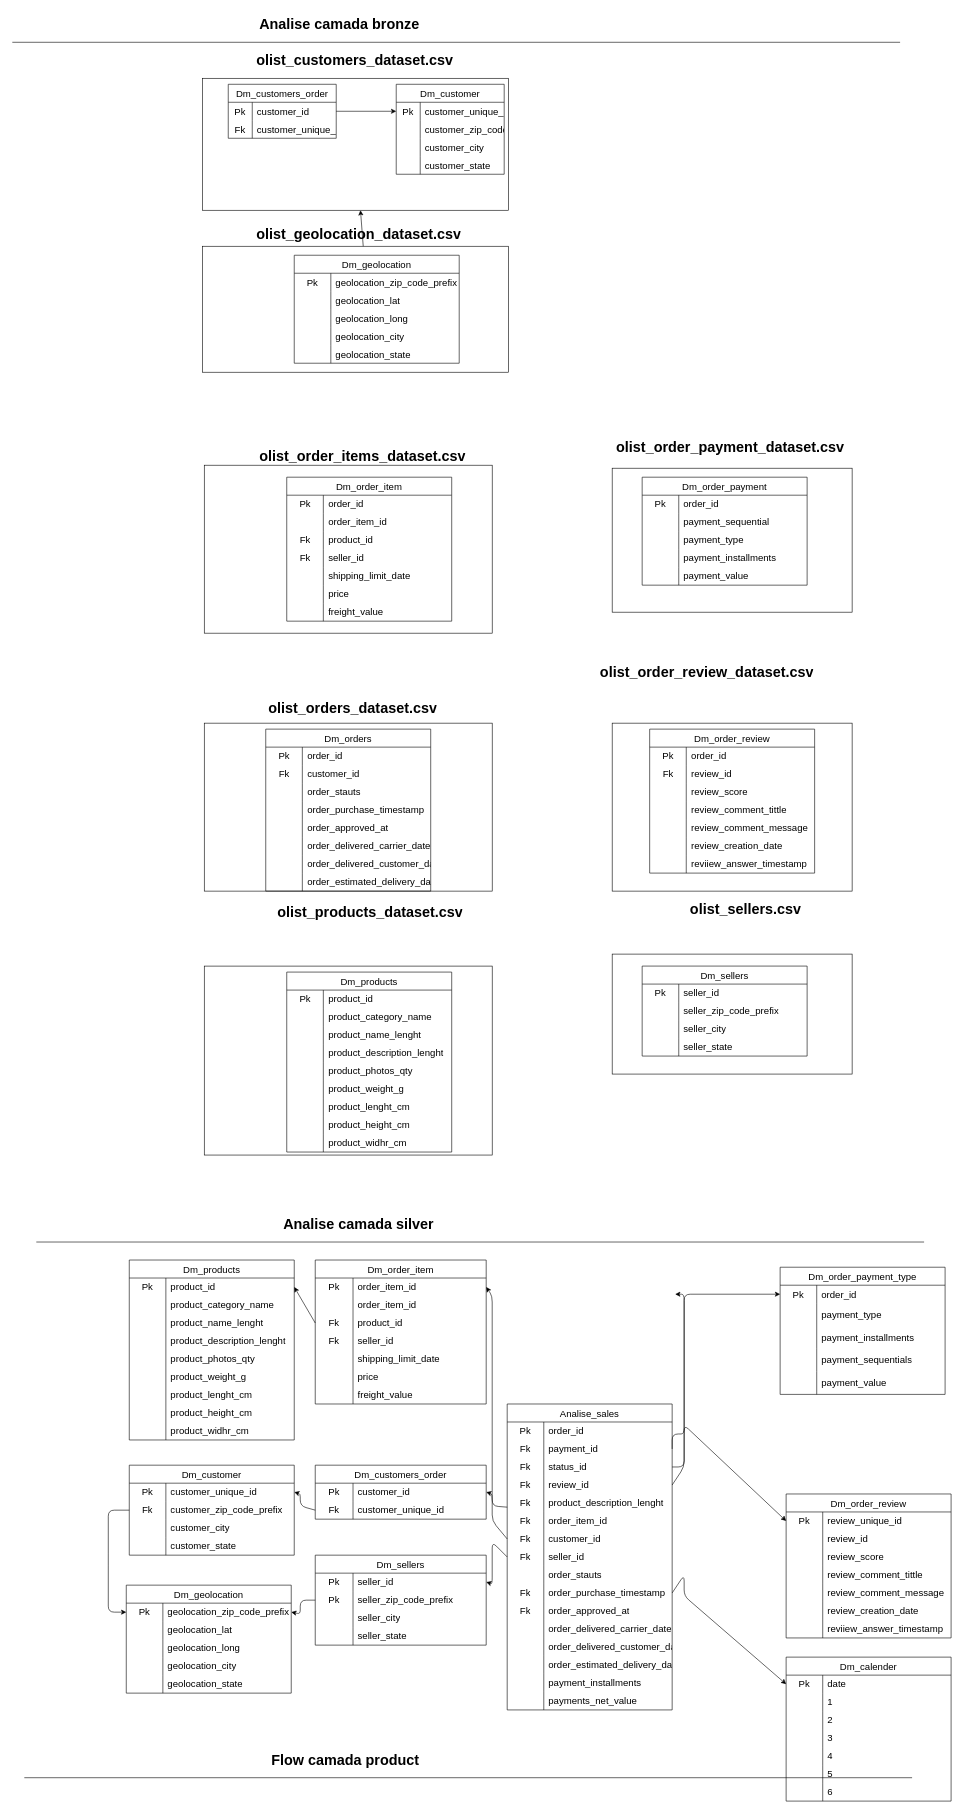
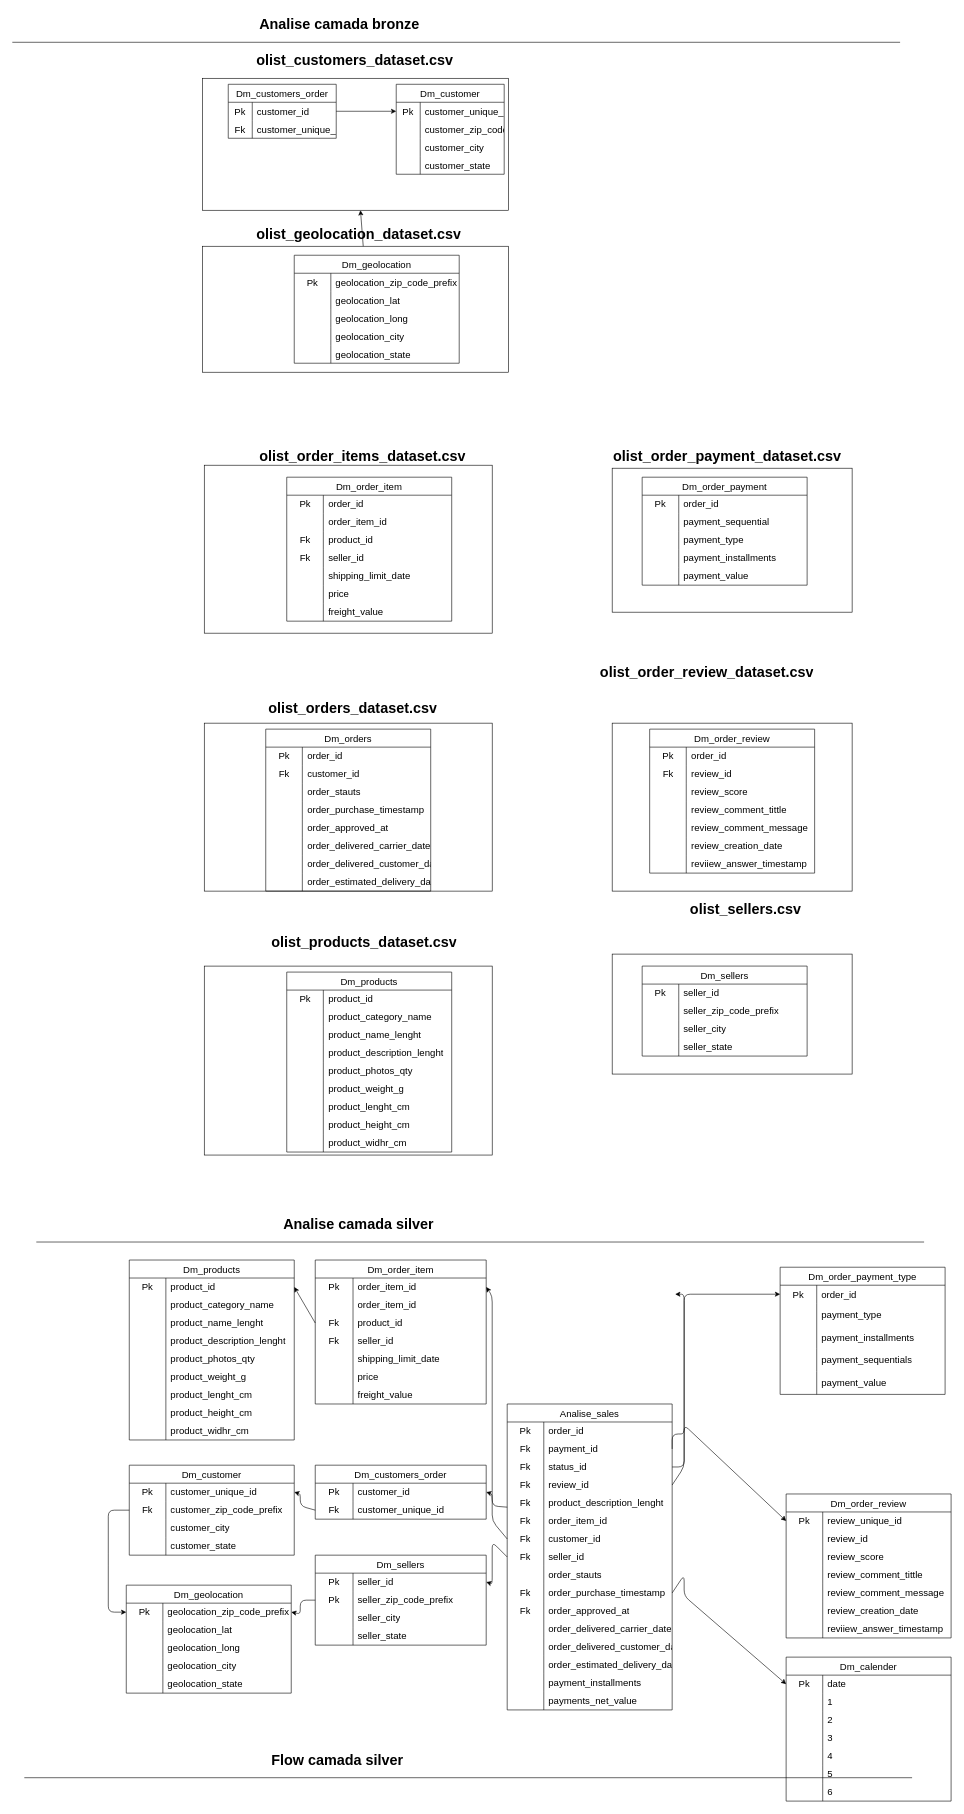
(737, 447) -> (734, 456)
(384, 912) -> (378, 942)
(307, 1757) -> (303, 1757)
